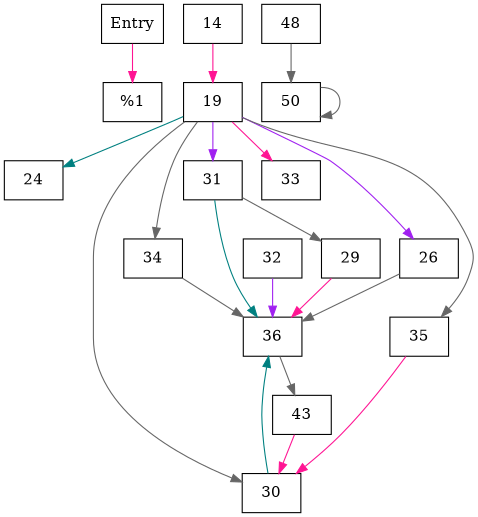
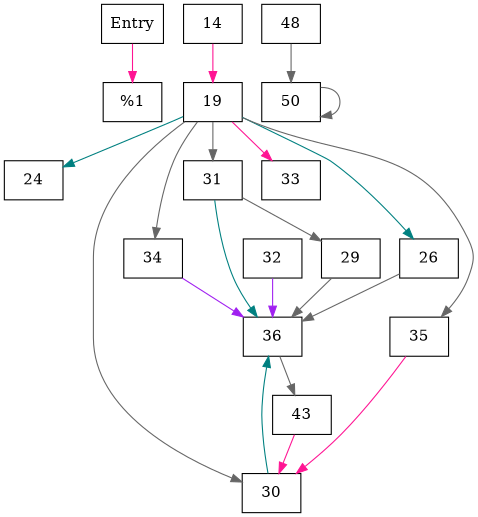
(213, 136) -> (213, 136)
(332, 162) -> (332, 162)
(316, 294) -> (316, 294)
(208, 295) -> (208, 295)
